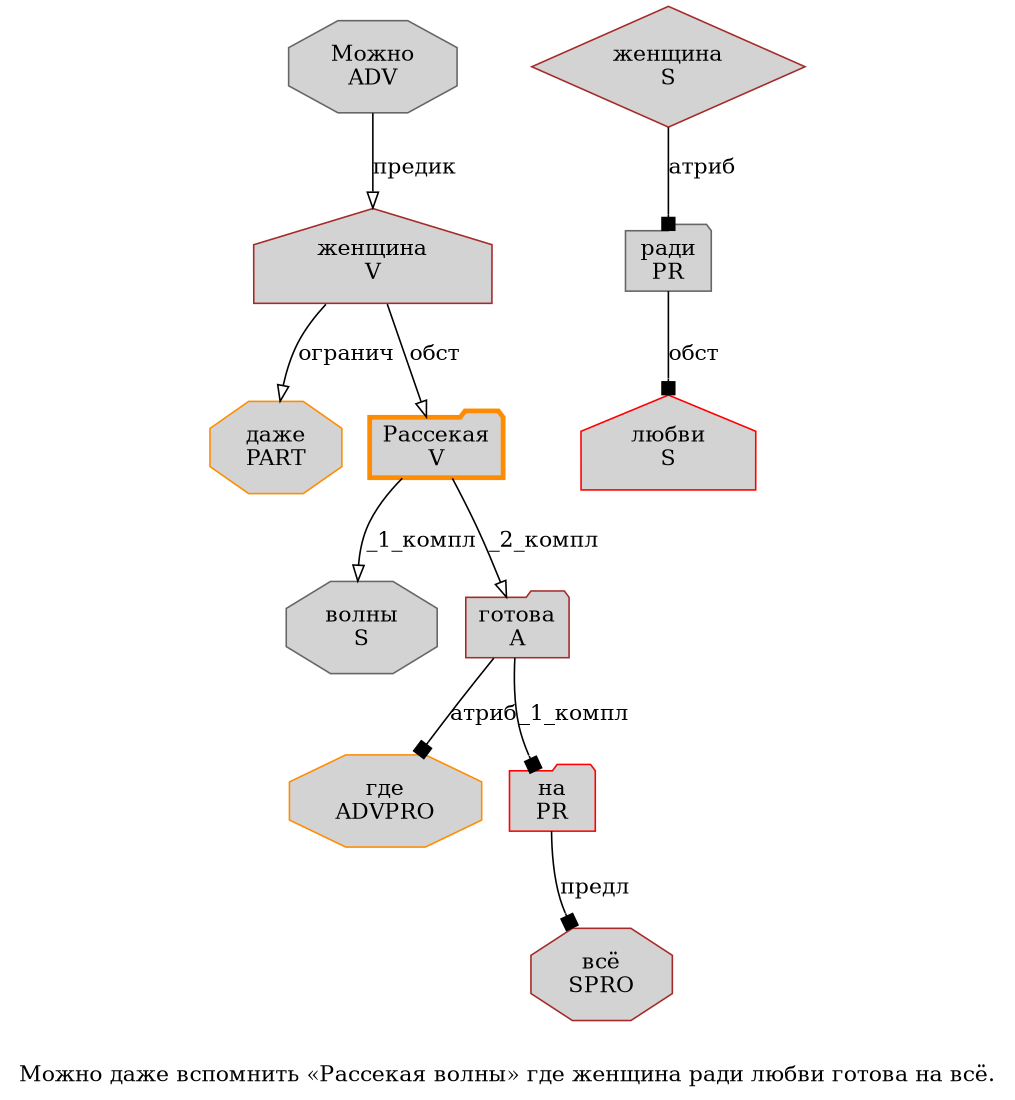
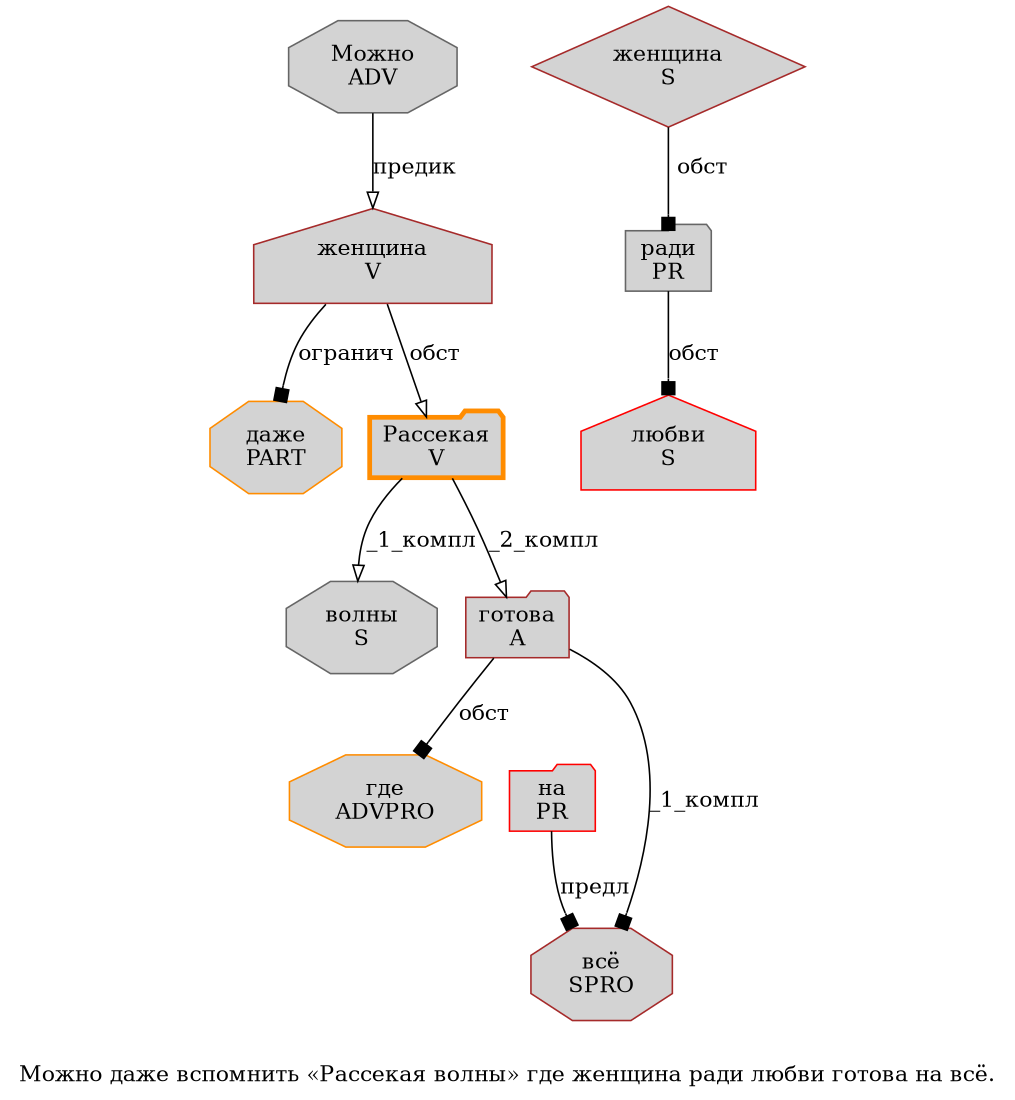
(703, 168) -> (703, 168)
(298, 342) -> (298, 342)
(516, 708) -> (649, 767)
(484, 714) -> (484, 714)
